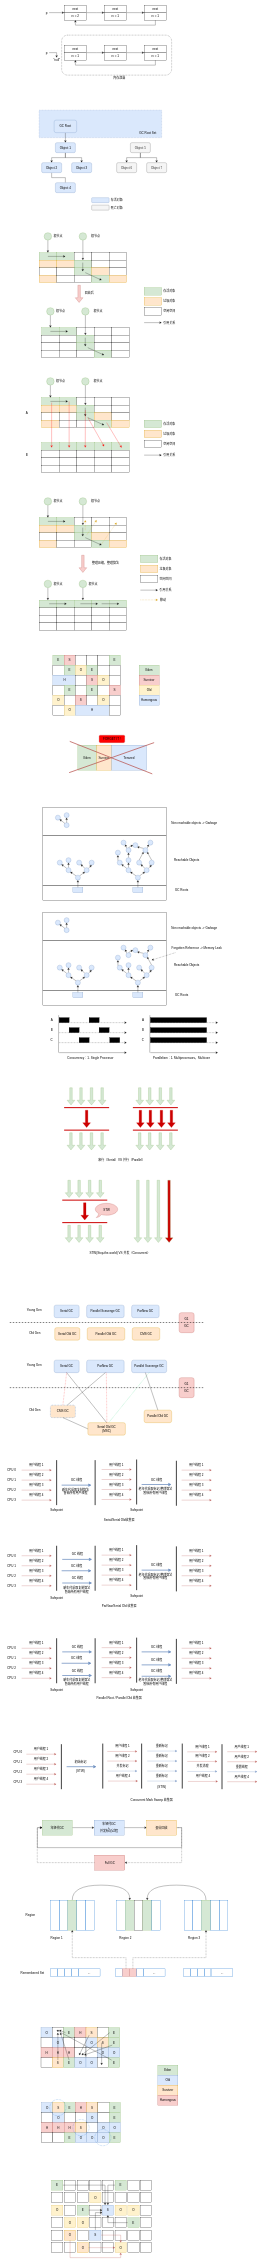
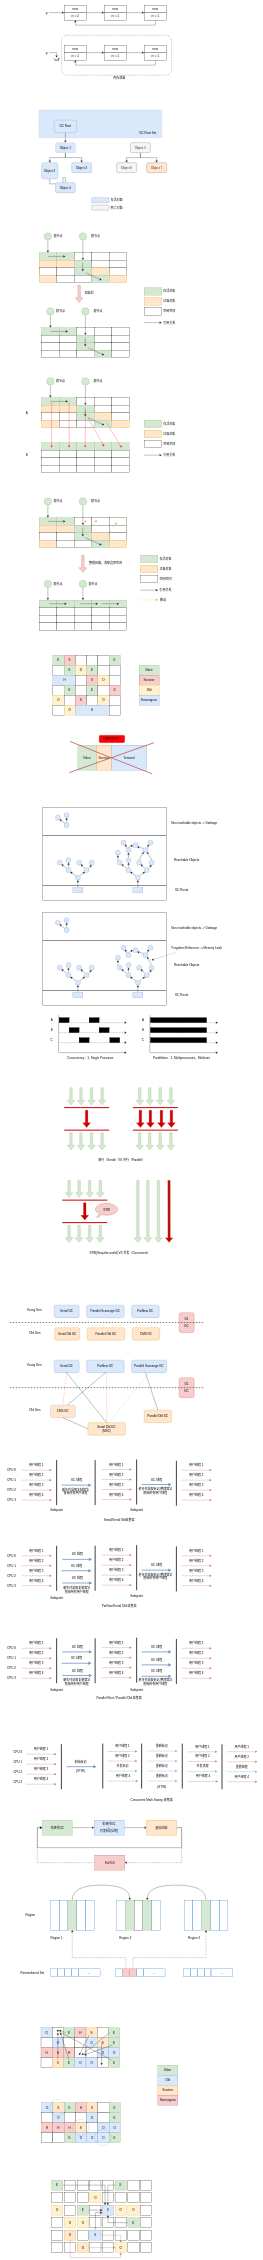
(65, 148) -> (65, 148)
(51, 168) -> (50, 171)
(156, 168) -> (156, 168)
(105, 563) -> (105, 563)
